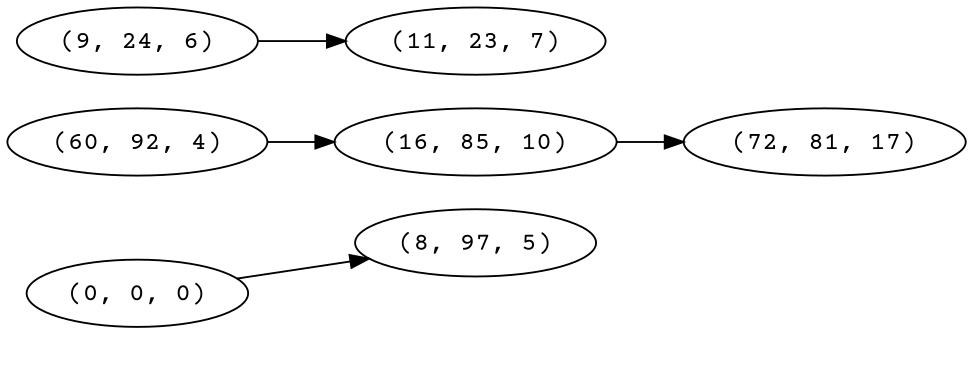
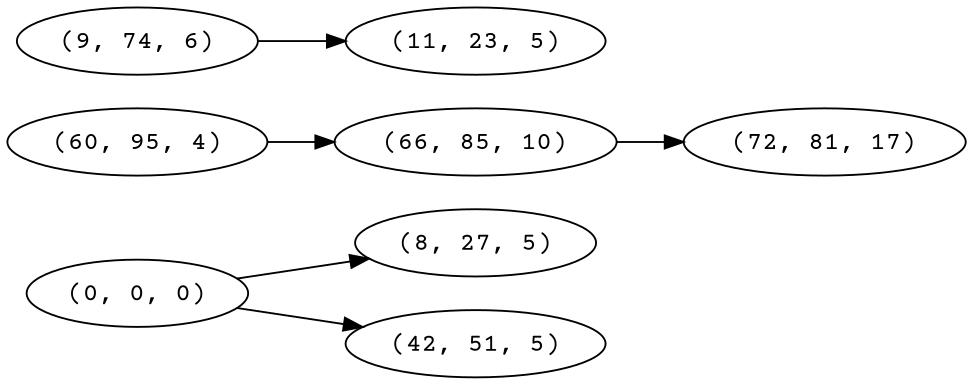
(137, 41) -> (137, 41)
(476, 41) -> (476, 41)
(137, 142) -> (137, 142)
(476, 142) -> (476, 142)
(476, 243) -> (476, 243)
none -> (476, 344)
